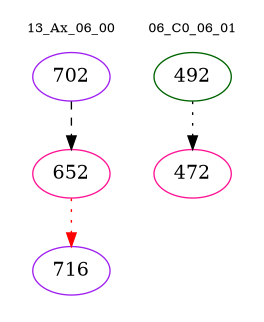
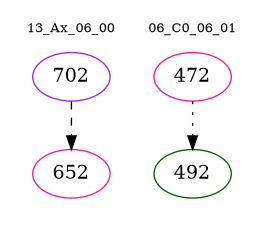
(193, 119) -> (193, 119)
(71, 271) -> none
